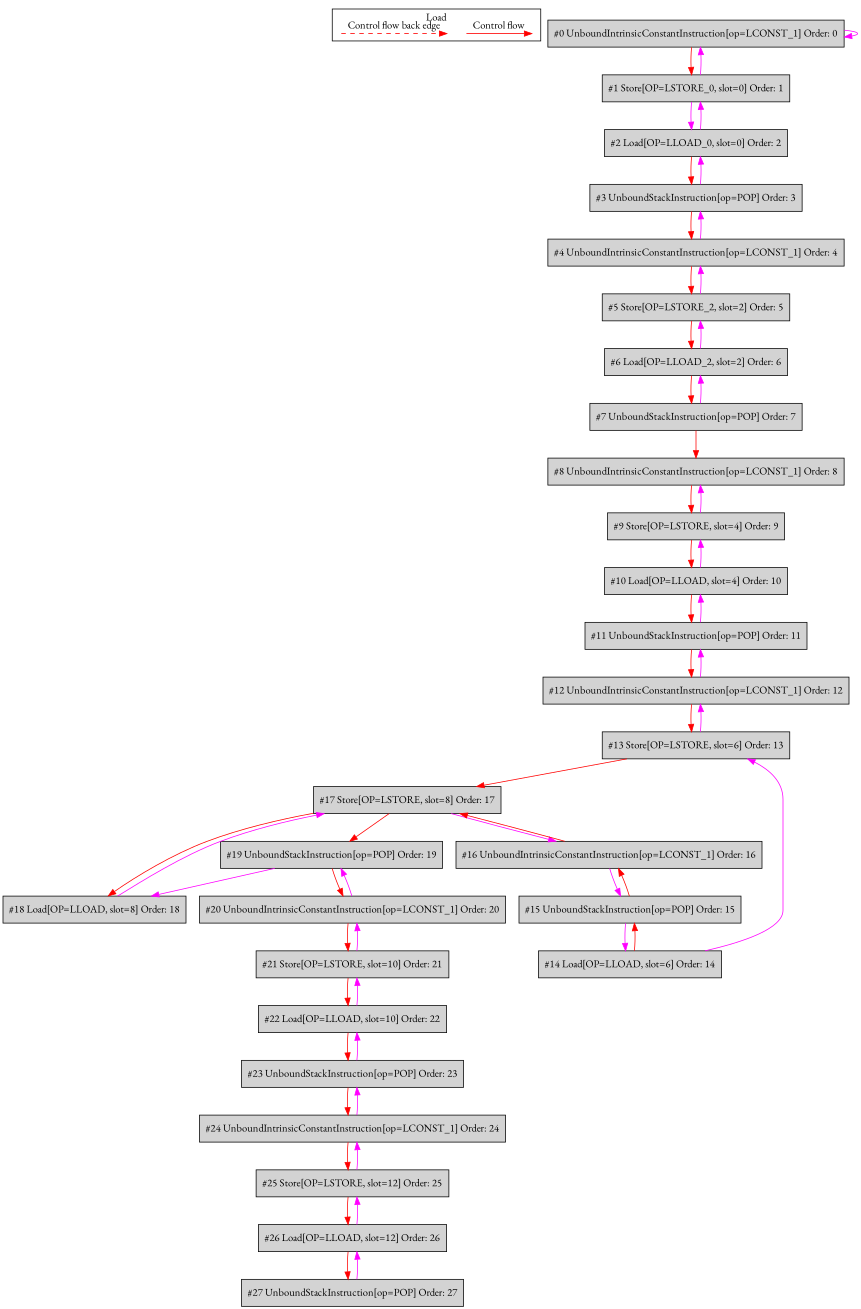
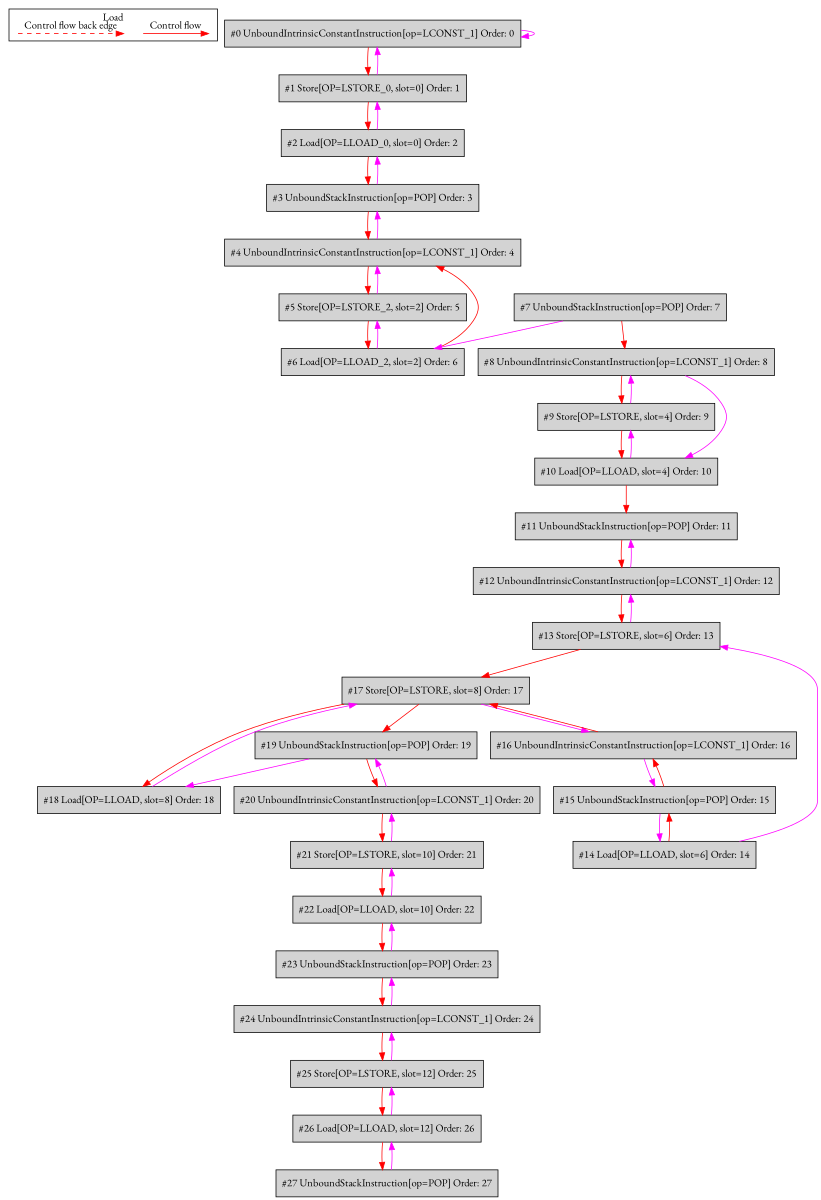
(691, 112) -> (368, 112)
(691, 386) -> (478, 311)
(701, 612) -> (726, 413)
